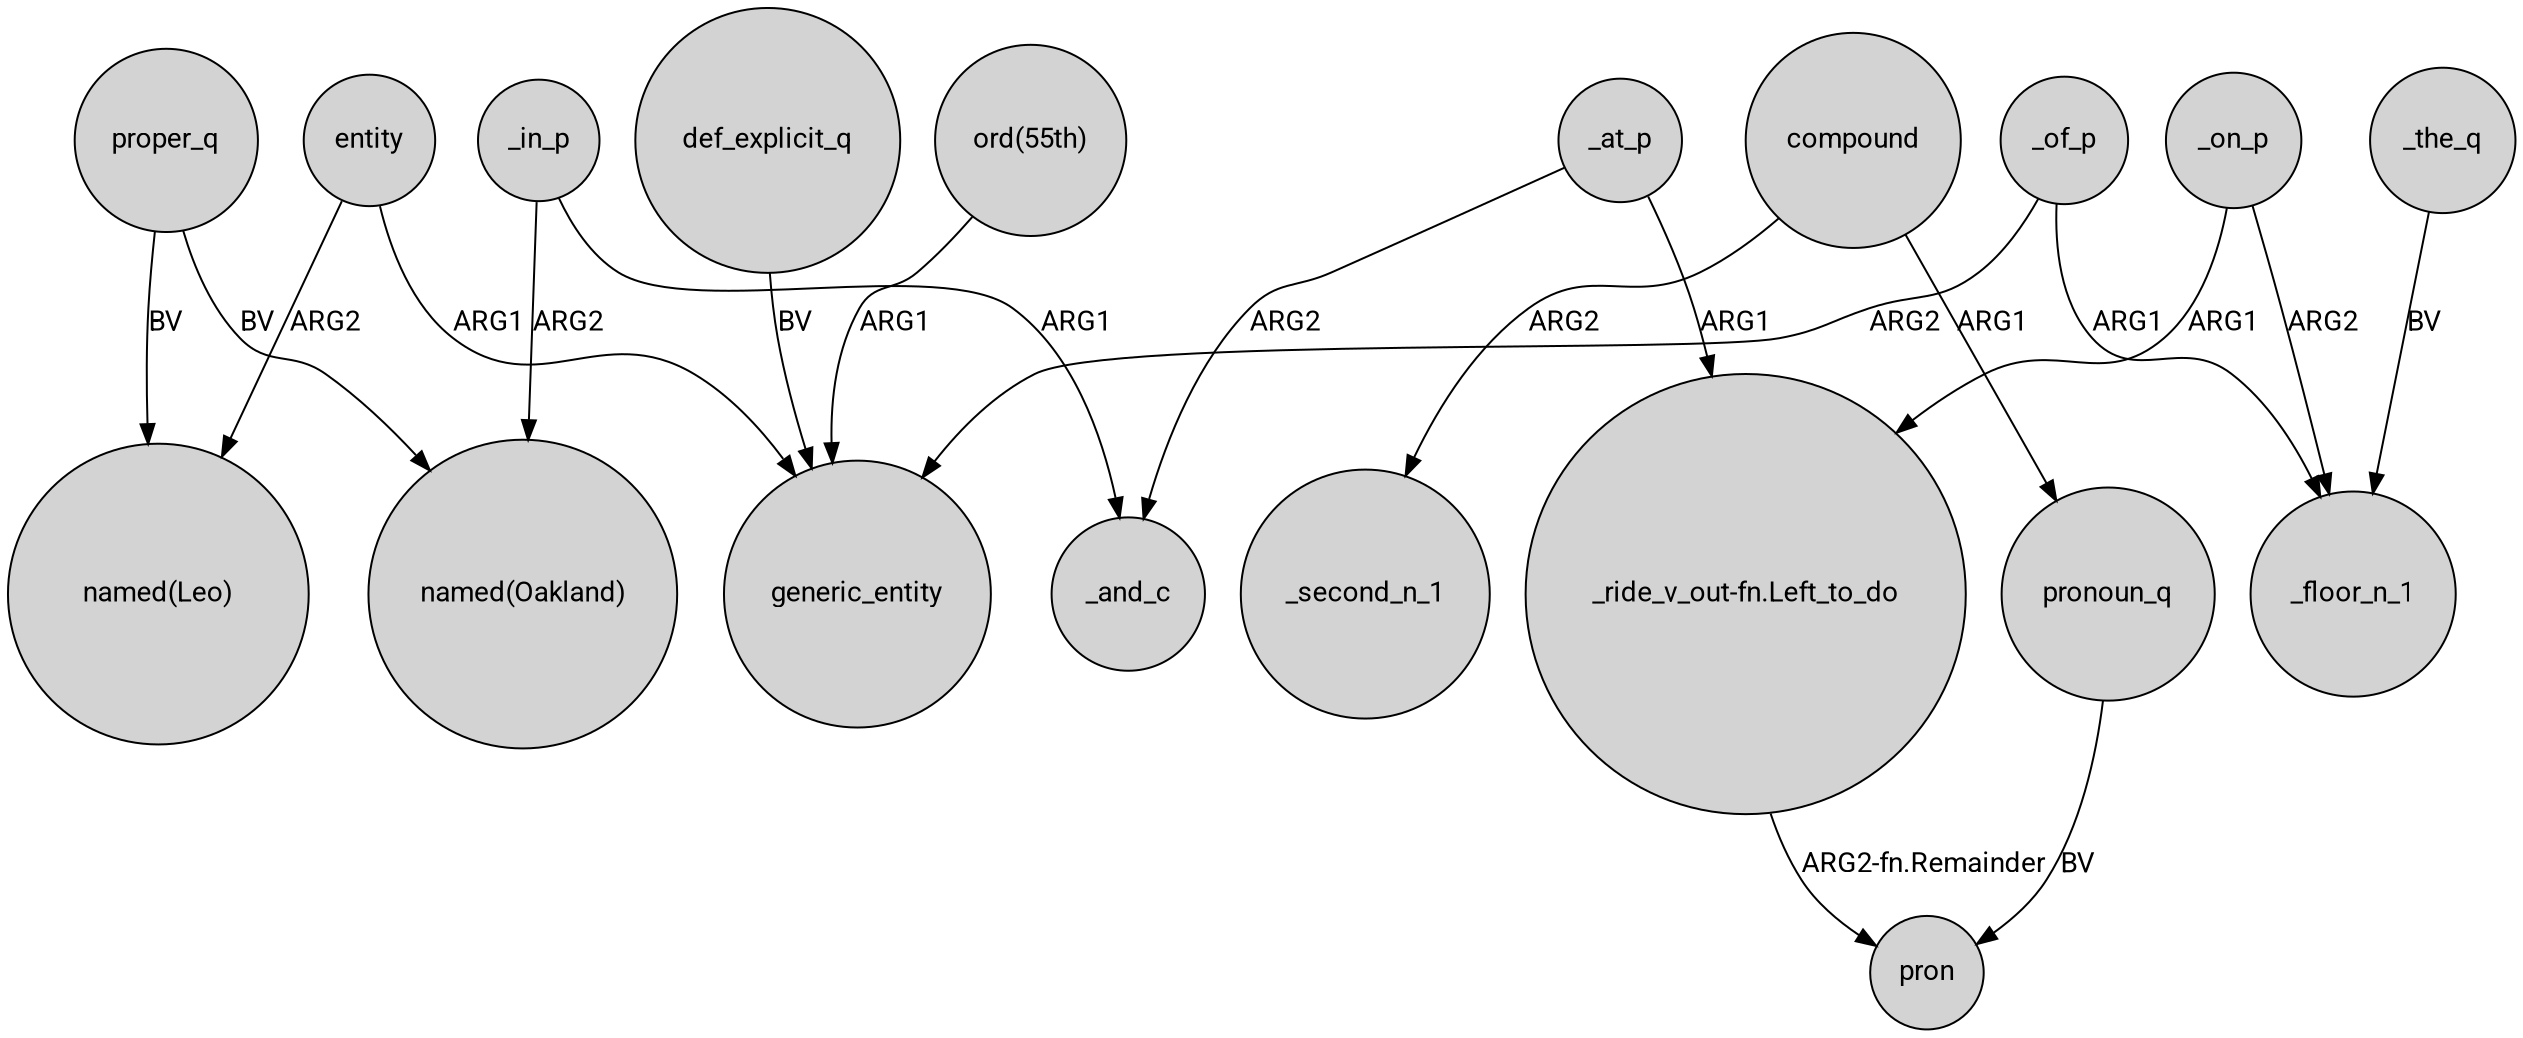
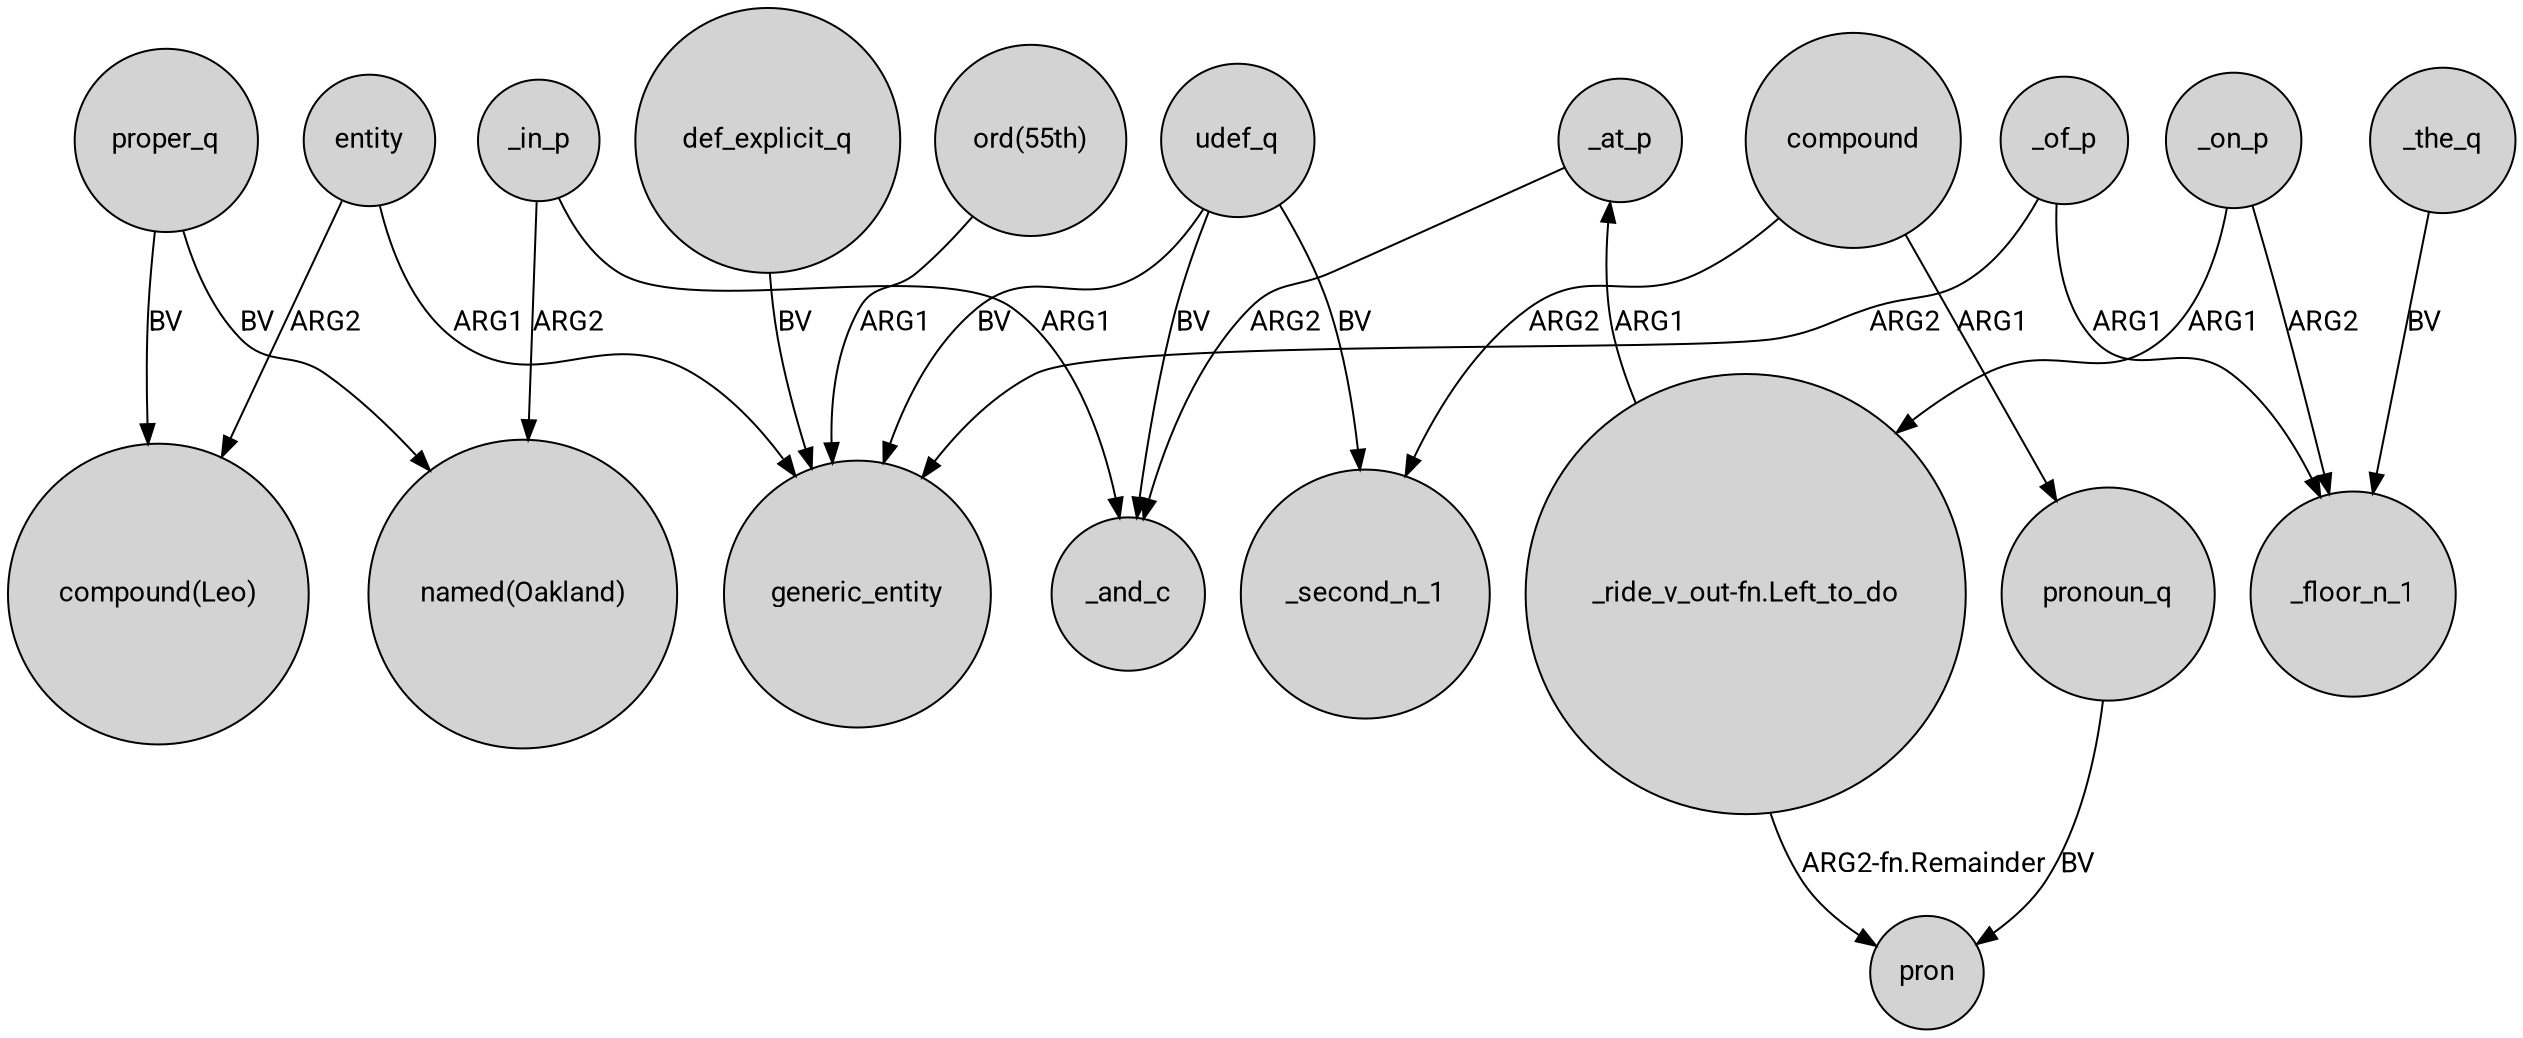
none -> (1238, 140)
(1679, 267) -> (1610, 315)
(158, 594) -> (158, 594)
